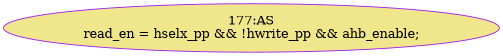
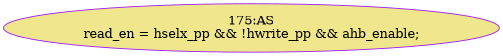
(251, 28) -> (251, 28)
